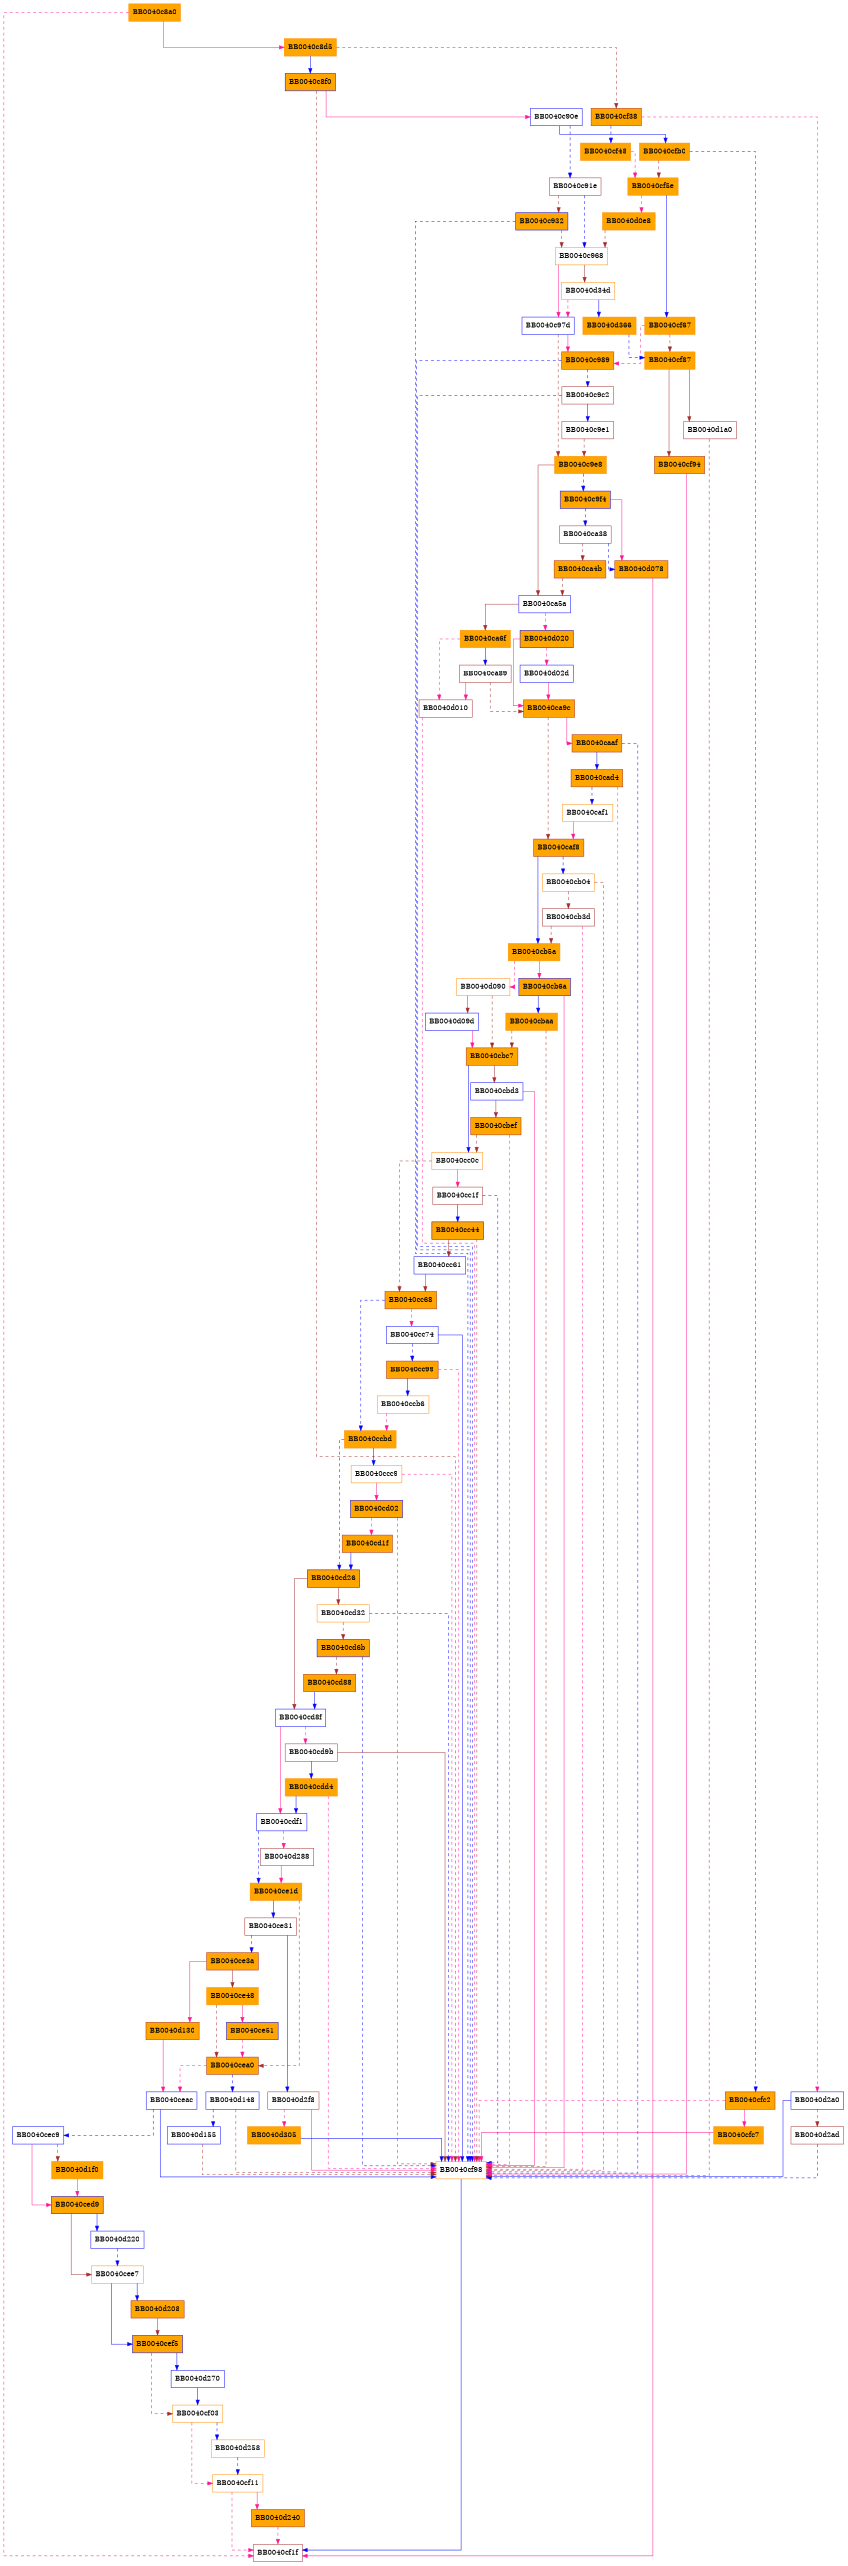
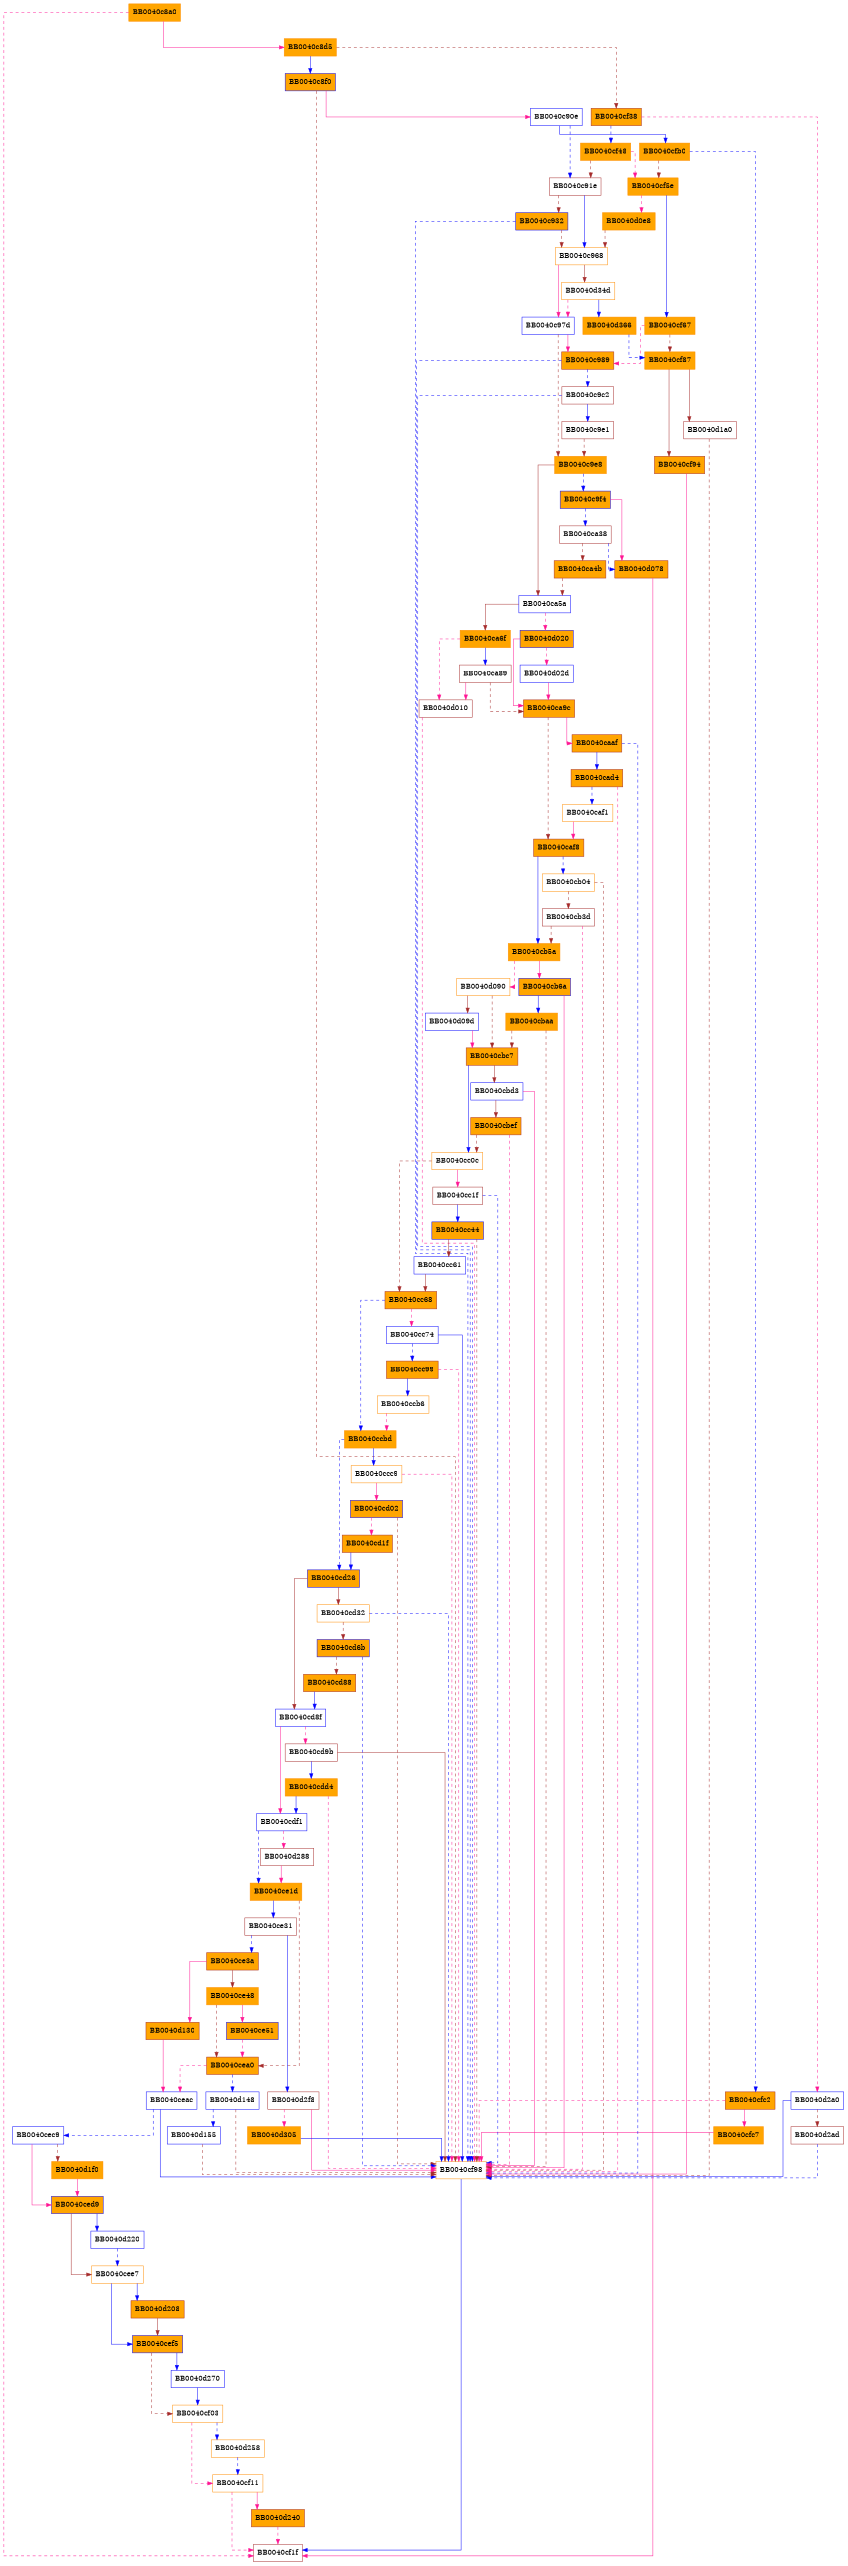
none -> (591, 167)
(584, 219) -> (584, 219)
